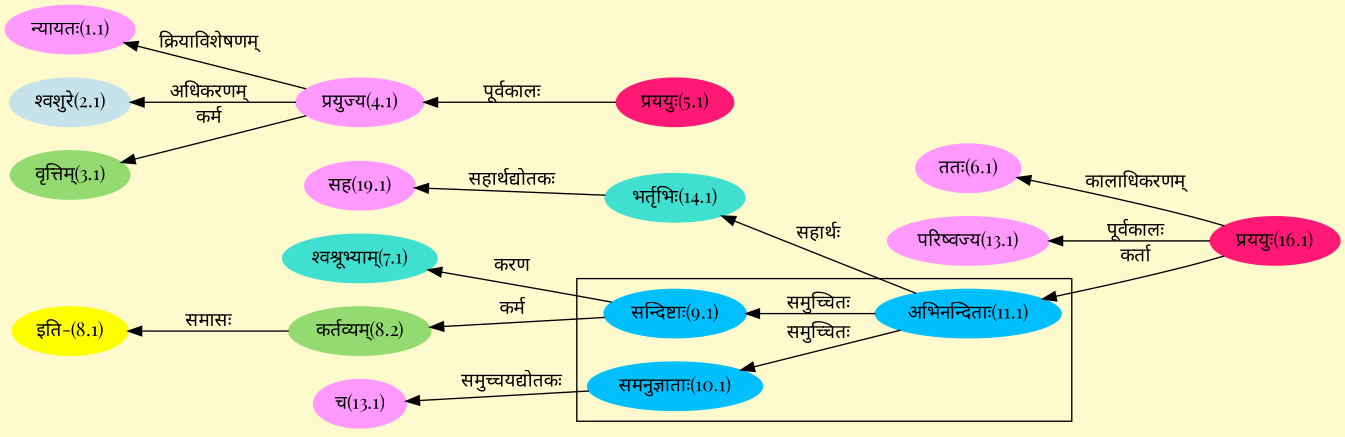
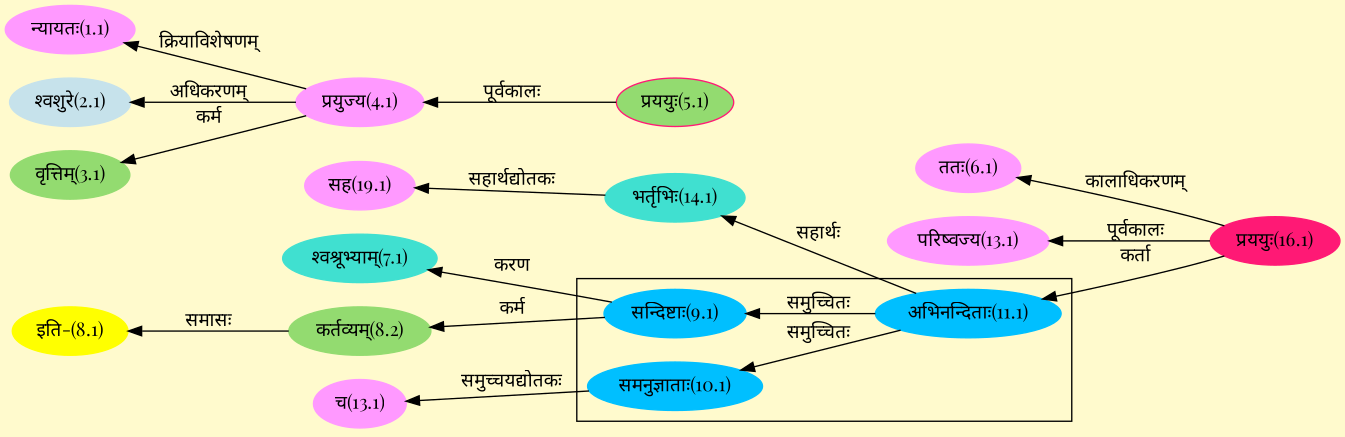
(675, 102) -> (675, 102)
